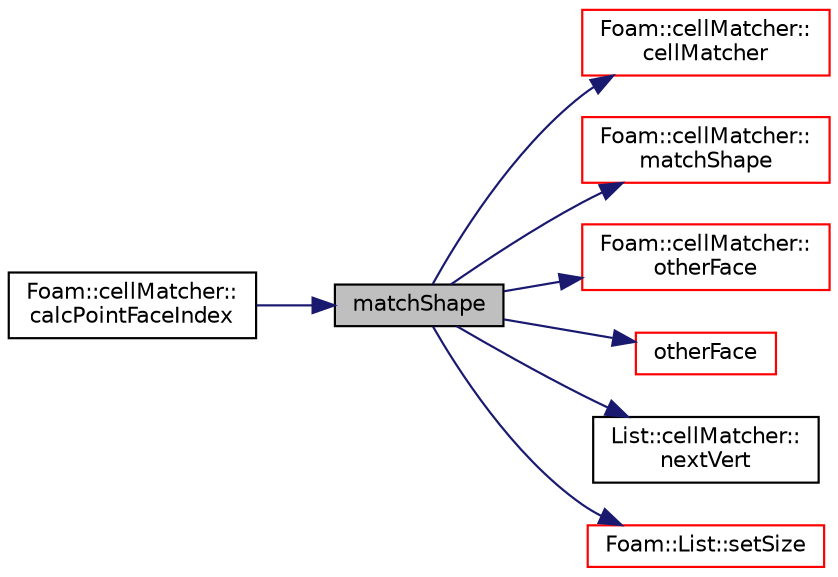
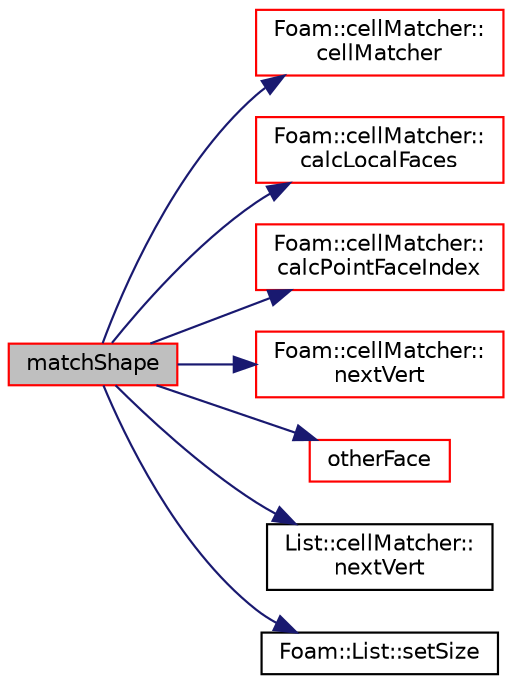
(706, 150) -> (380, 150)
(706, 257) -> (380, 364)
(132, 305) -> (380, 257)
(285, 305) -> (210, 321)
(419, 305) -> (93, 364)
(706, 546) -> (380, 653)
